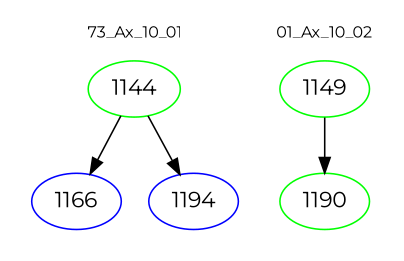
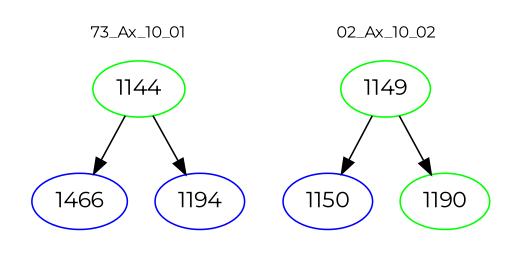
(325, 34) -> (386, 34)
(76, 201) -> (80, 201)
none -> (328, 201)
